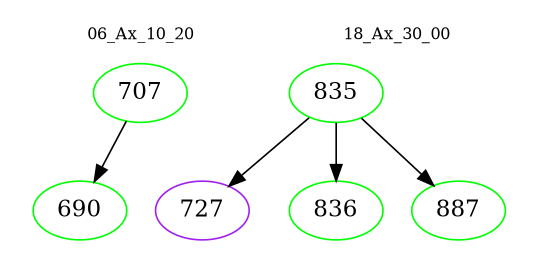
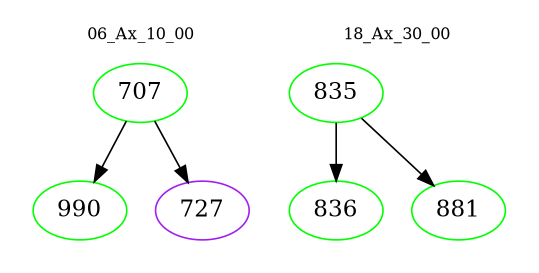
(141, 35) -> (141, 35)
(287, 136) -> (167, 144)
(80, 211) -> (80, 211)
(459, 211) -> (459, 211)
